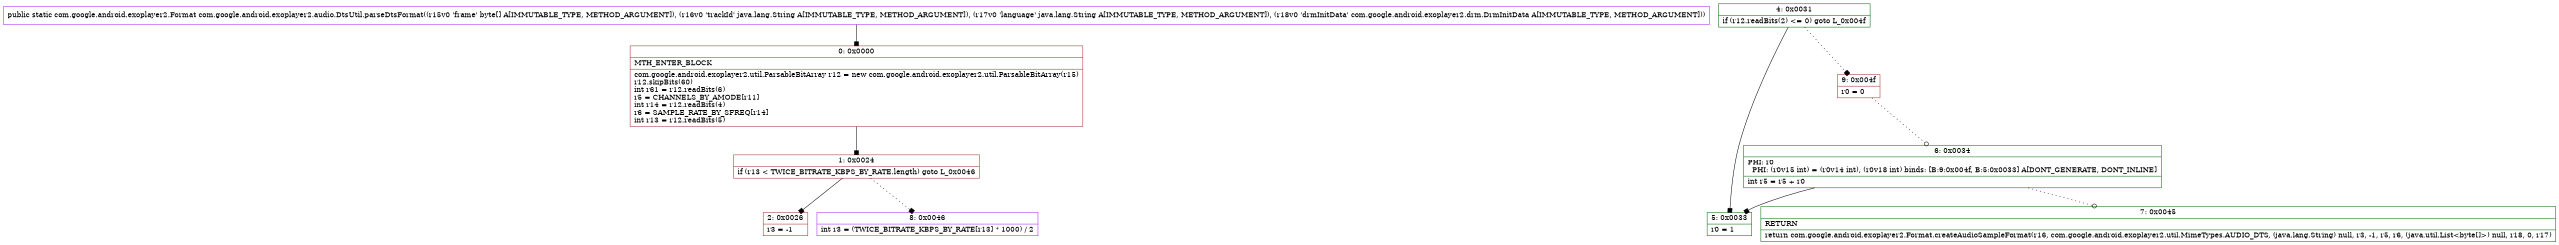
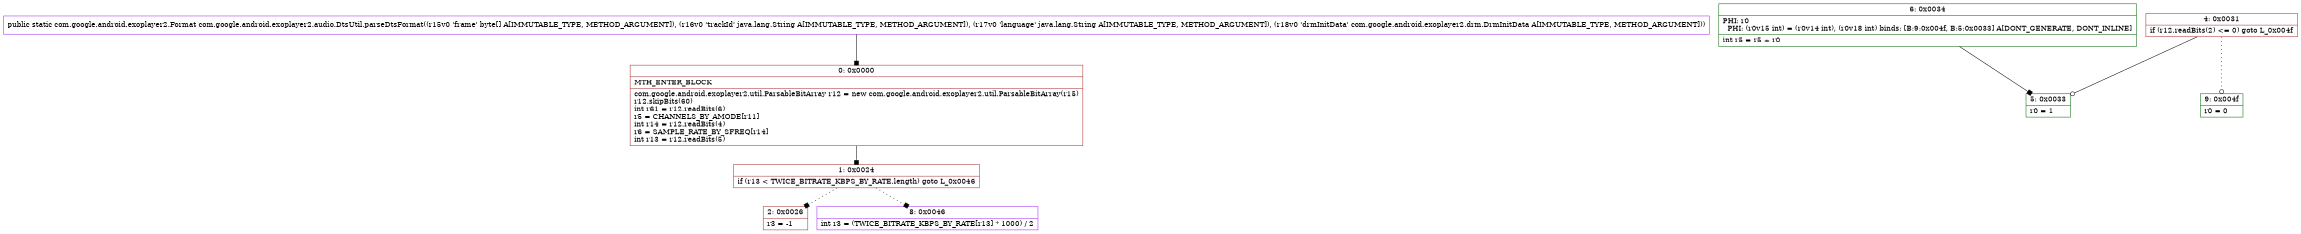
(1794, 15) -> (2222, 25)
(1825, 49) -> (2222, 63)
(1859, 86) -> (2222, 105)
(1749, 114) -> (2136, 65)
(1898, 120) -> none
(823, 194) -> (823, 196)
(2158, 224) -> none
